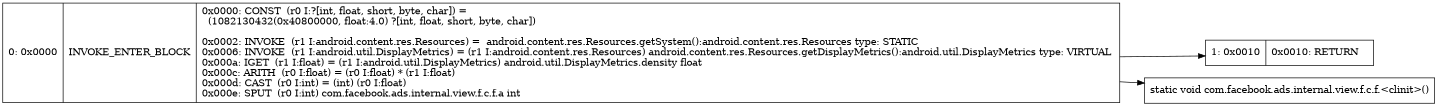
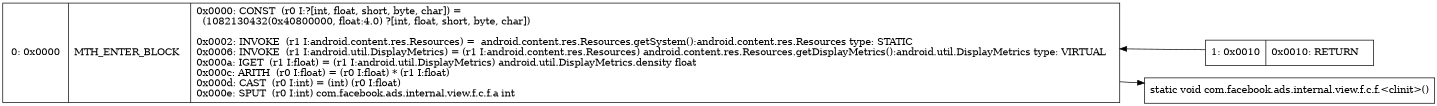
(130, 52) -> (127, 52)
(1159, 56) -> (1166, 49)
